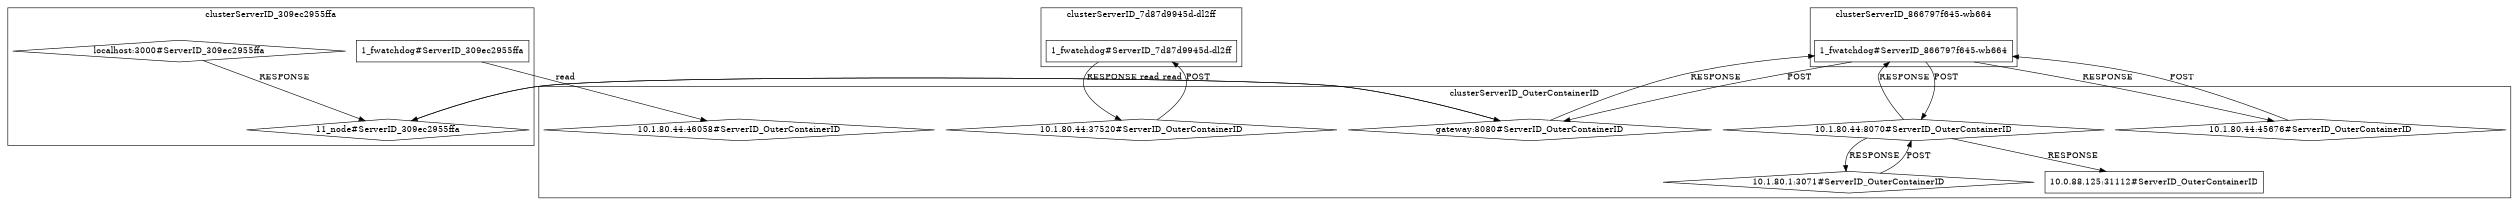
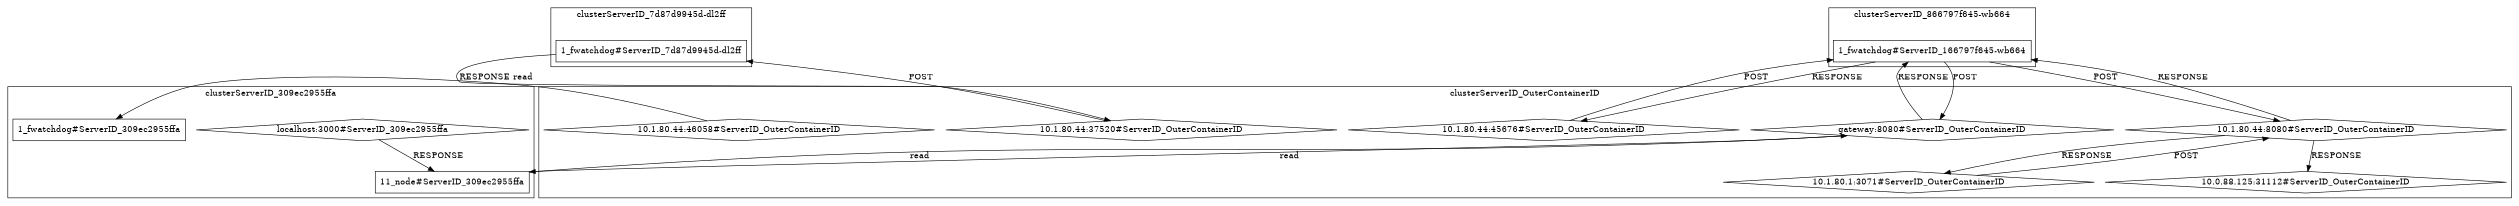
(1914, 51) -> (1932, 51)
(591, 91) -> (413, 79)
(388, 130) -> (452, 182)
(1914, 130) -> (2316, 130)
(2154, 182) -> (2306, 182)
